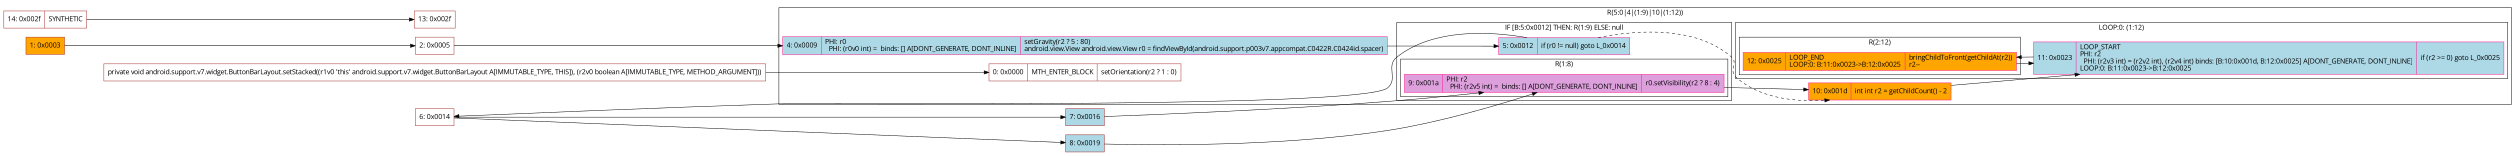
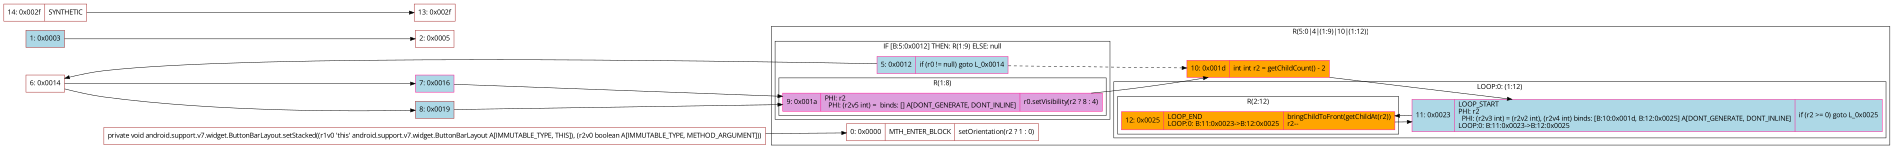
(45, 46) -> (45, 39)
(1085, 46) -> none
(1085, 117) -> (435, 84)
